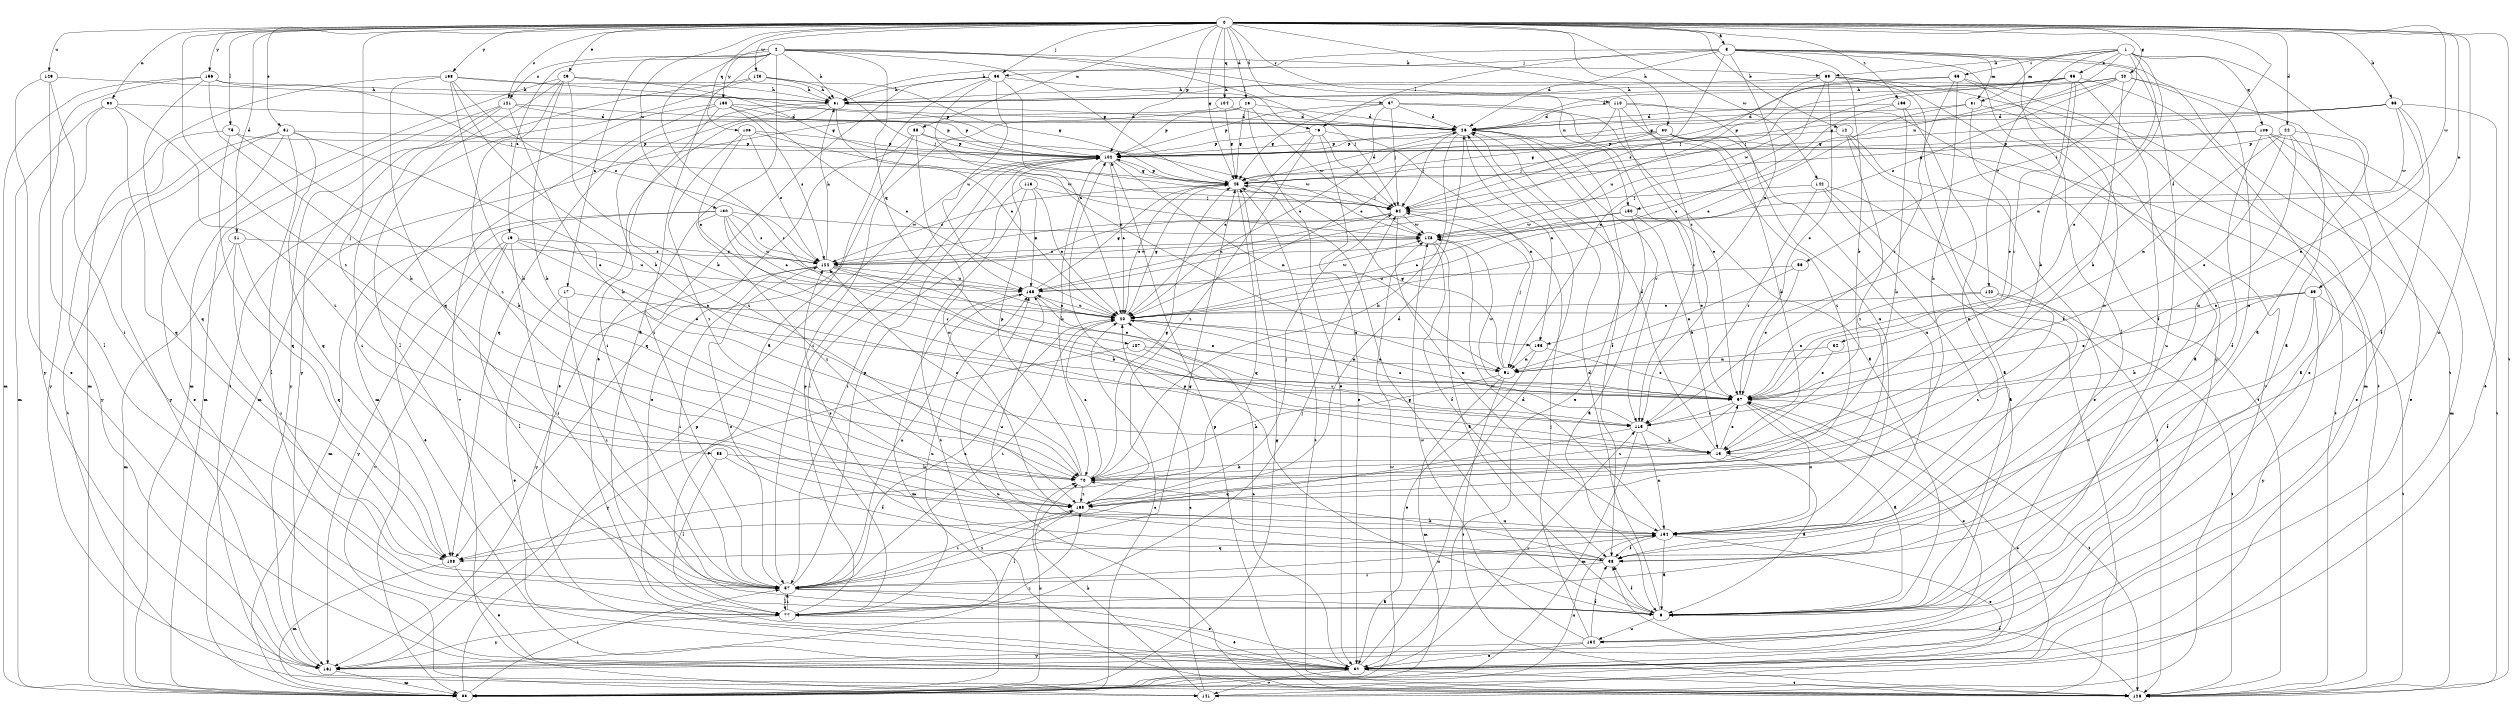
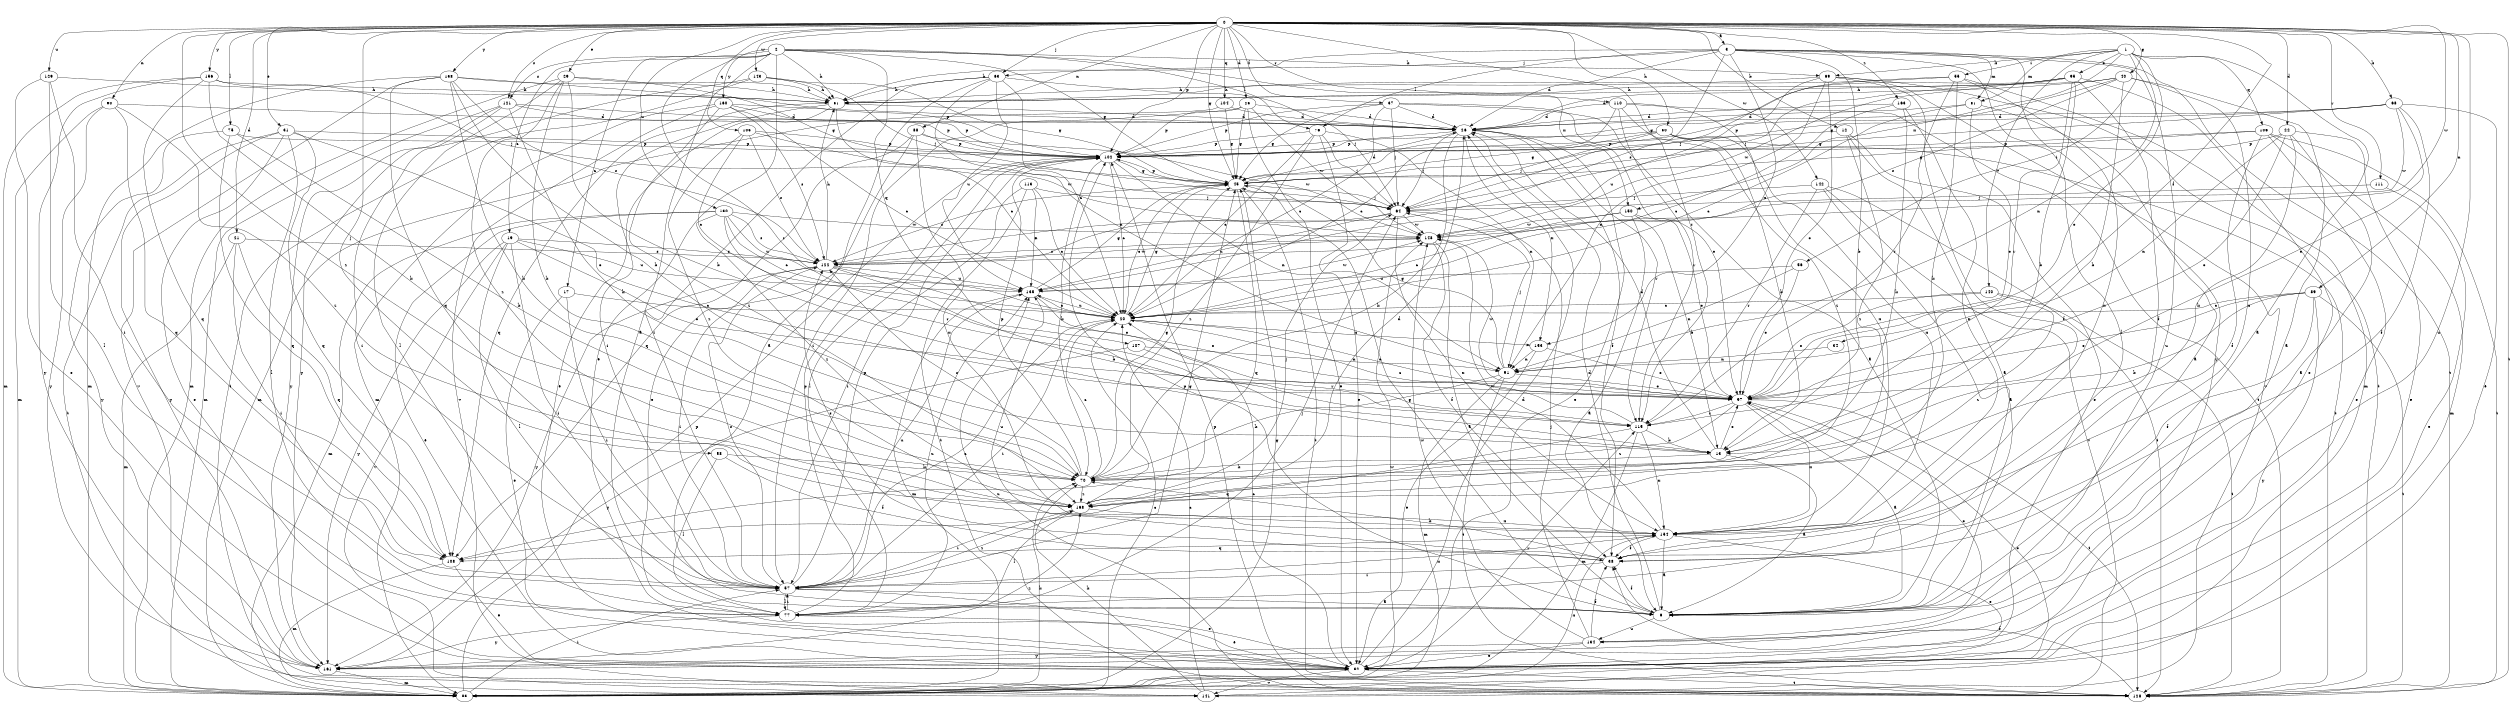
none -> (2379, 184)
(1802, 387) -> (1622, 384)
none -> (316, 678)
